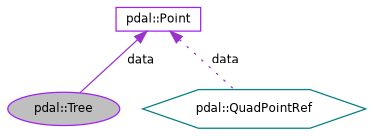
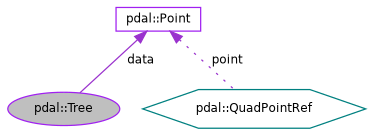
(224, 60) -> (226, 60)
